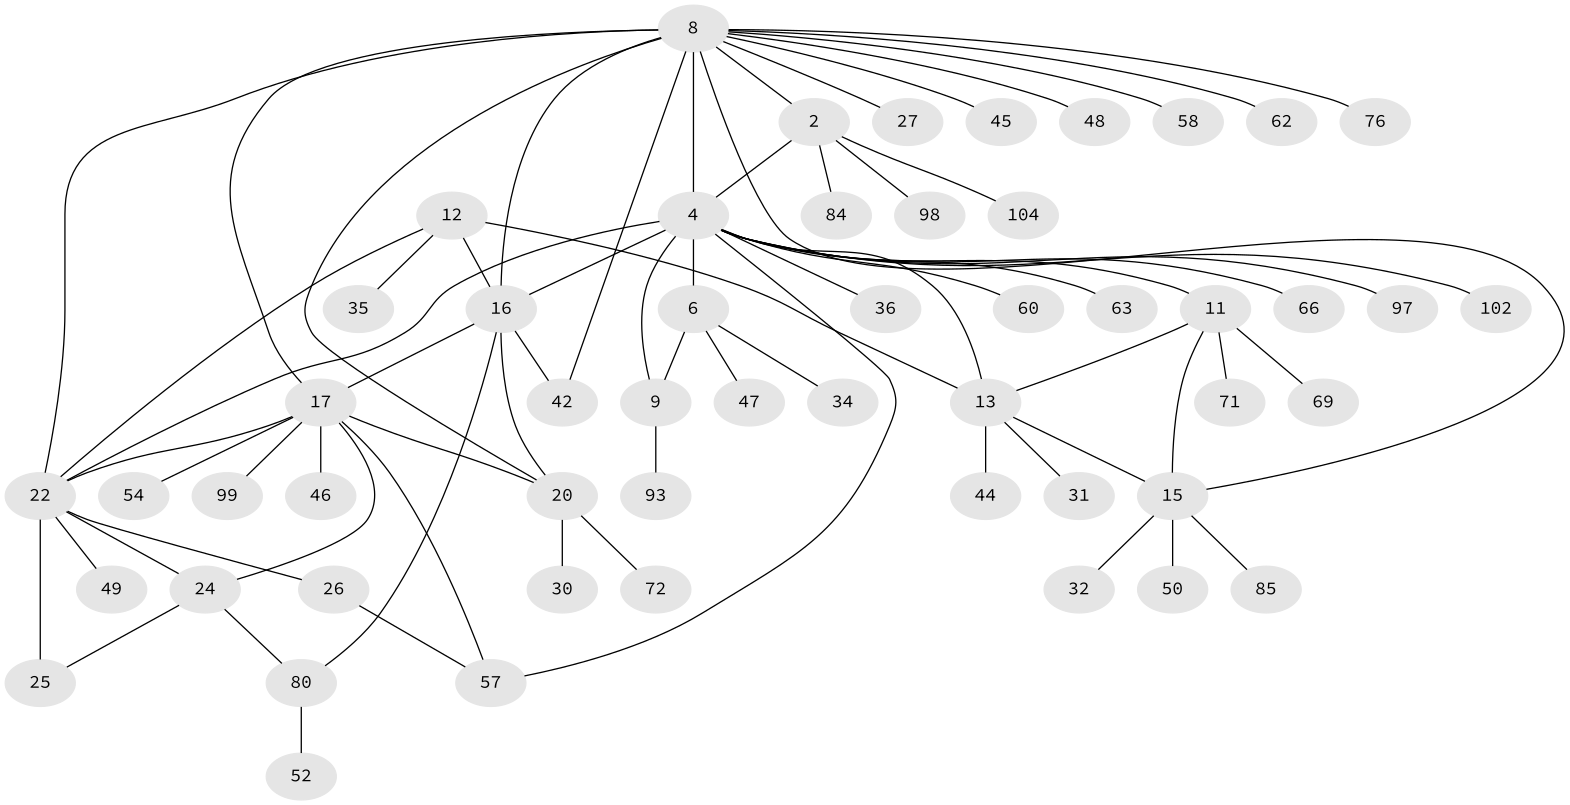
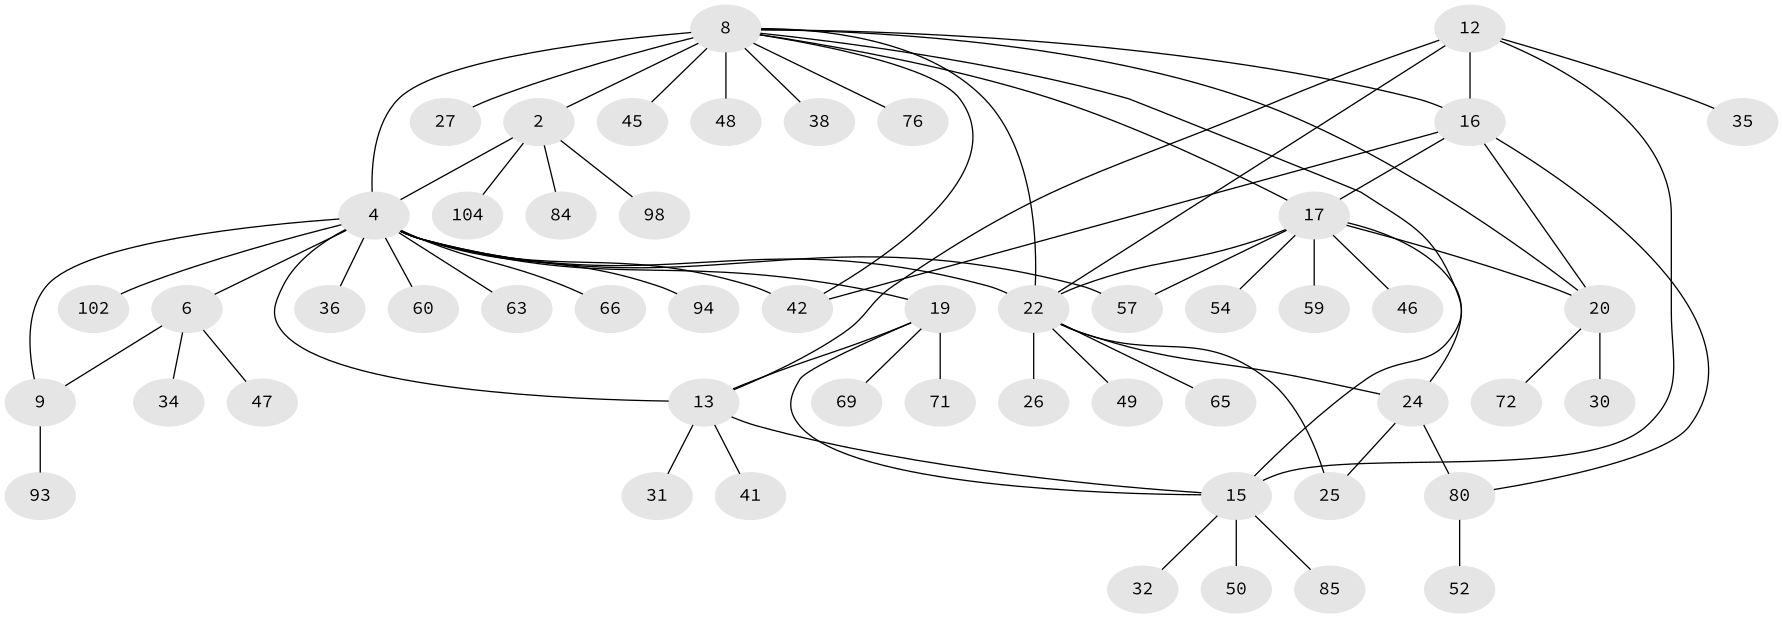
(1188, 122) -> (819, 122)
(1282, 122) -> none
(597, 262) -> (586, 262)
(1216, 309) -> (940, 309)
(1402, 309) -> (704, 309)
none -> (1670, 391)
none -> (1221, 403)
(227, 496) -> (1314, 309)
(986, 496) -> (751, 496)
(412, 636) -> none
